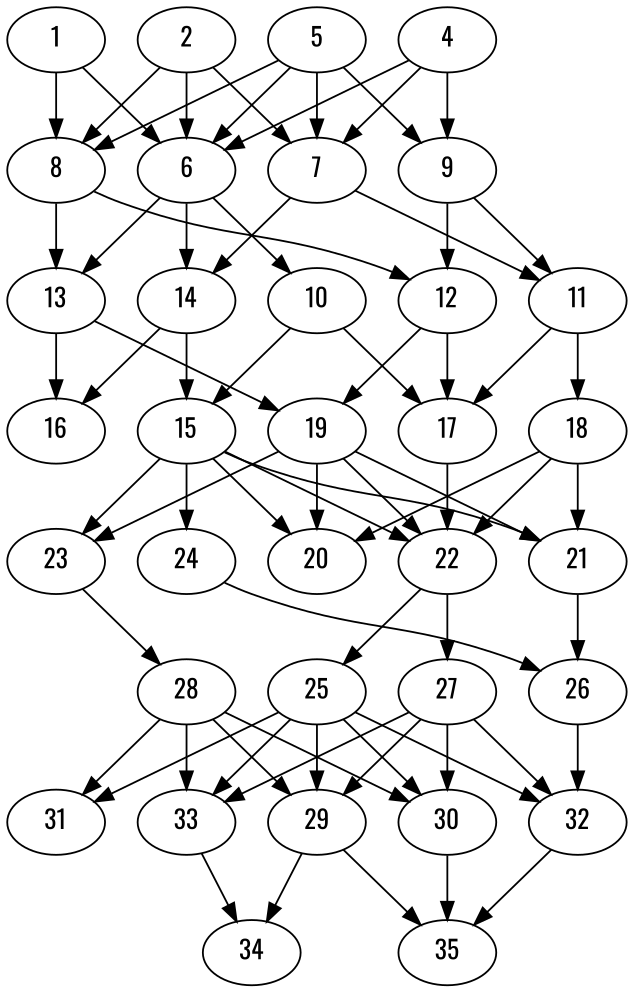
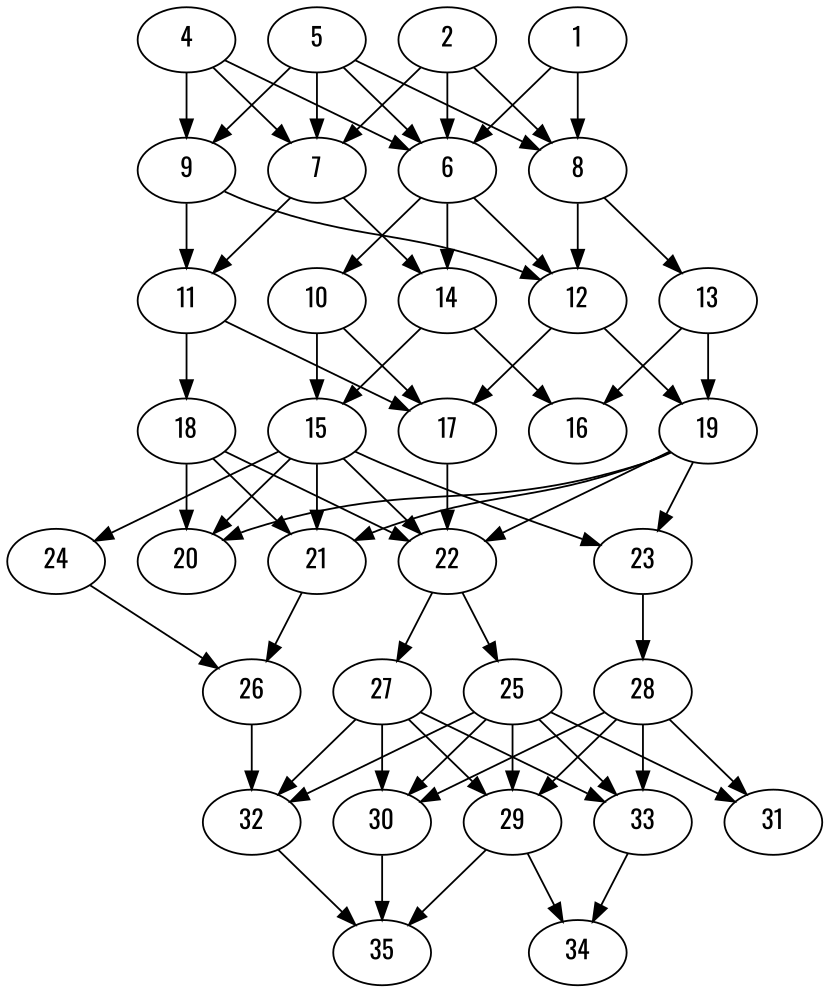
(128, 229) -> (506, 229)
